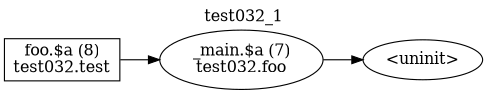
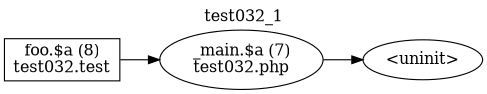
(241, 60) -> (241, 60)
